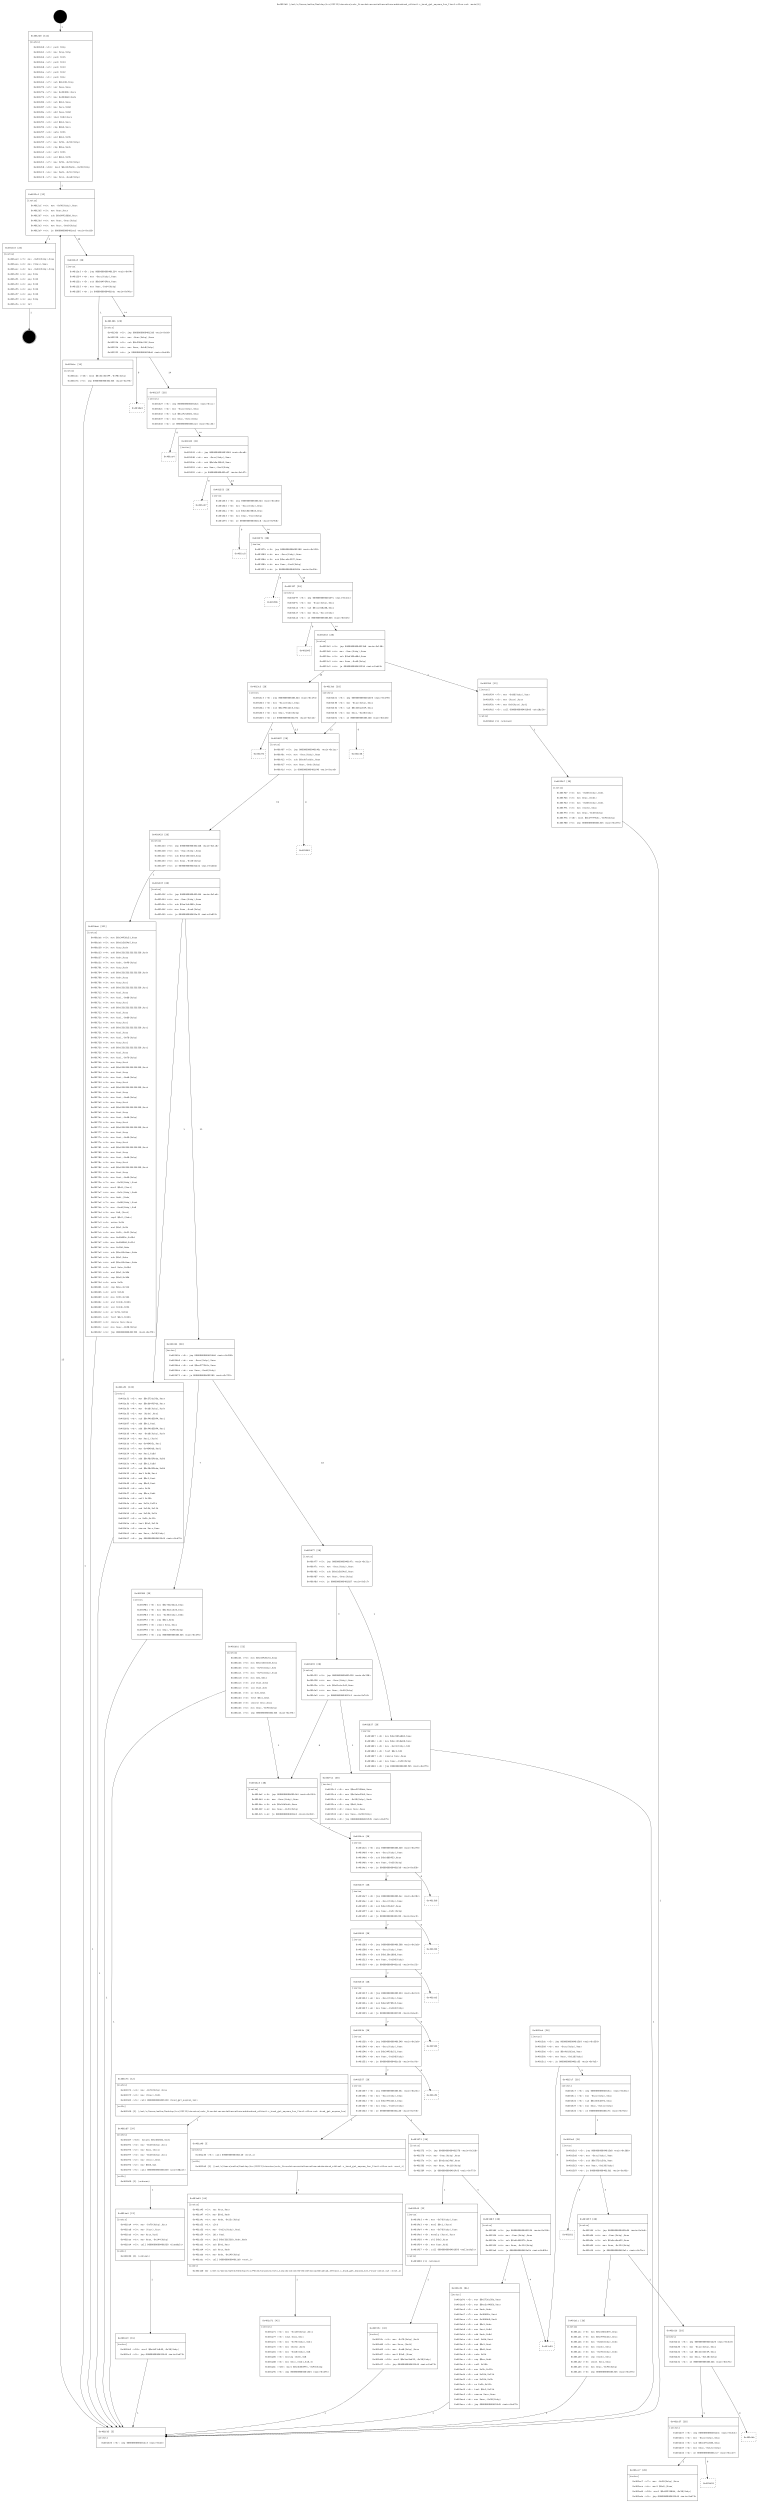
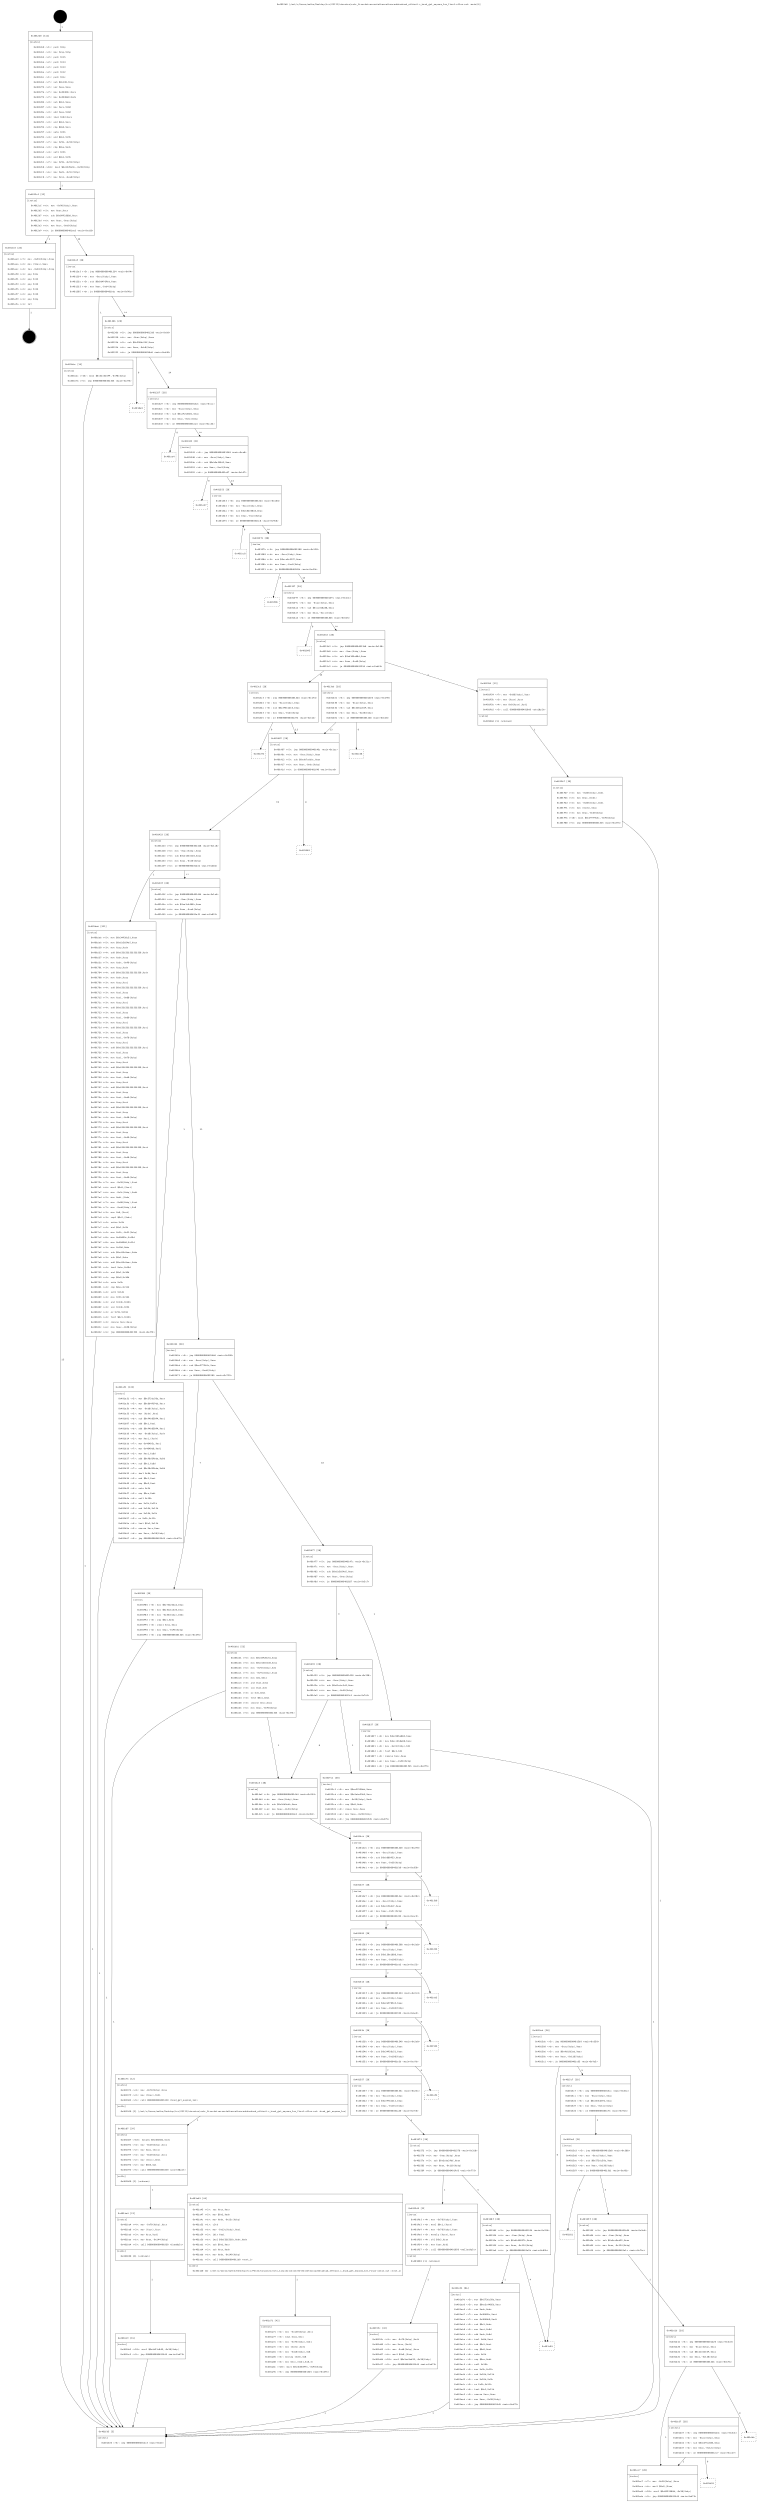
(239, 537) -> (242, 538)
none -> (185, 874)
(298, 2155) -> none
(601, 2346) -> none
(701, 2391) -> (665, 2413)
